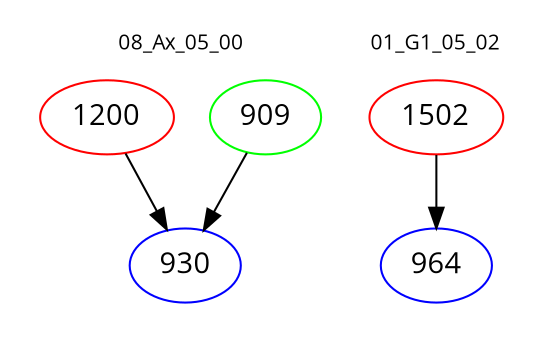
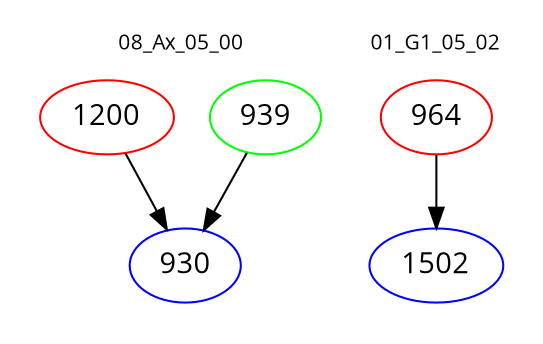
(266, 117) -> (266, 117)
(436, 117) -> (436, 266)
(436, 181) -> (436, 181)
(436, 266) -> (436, 117)
